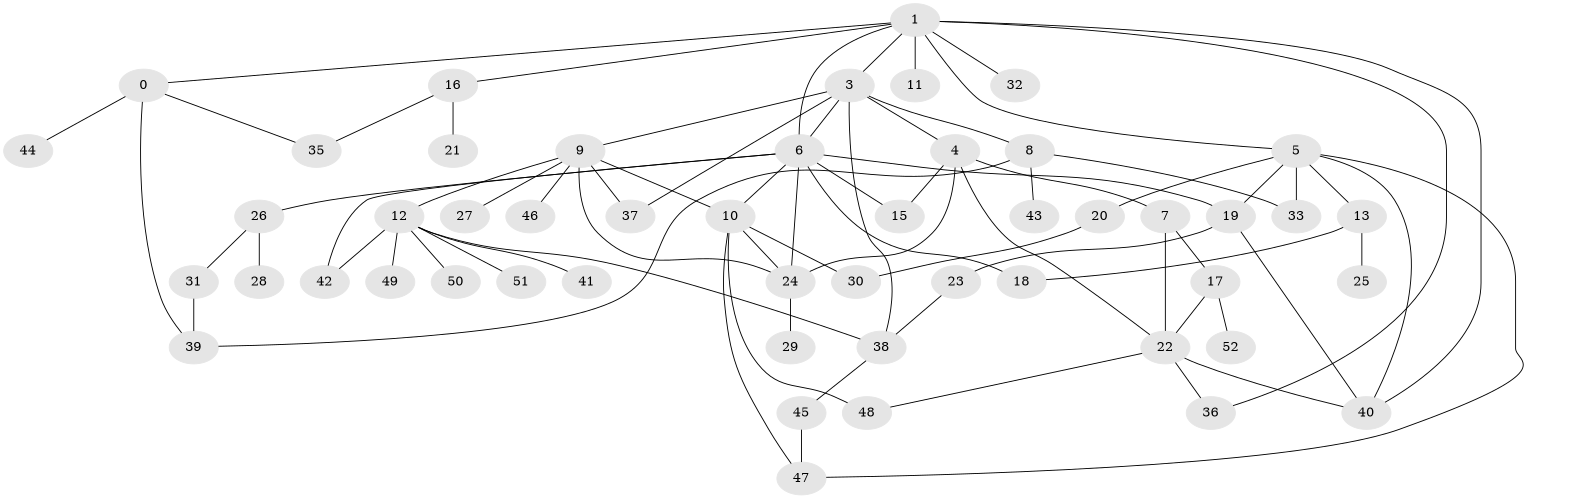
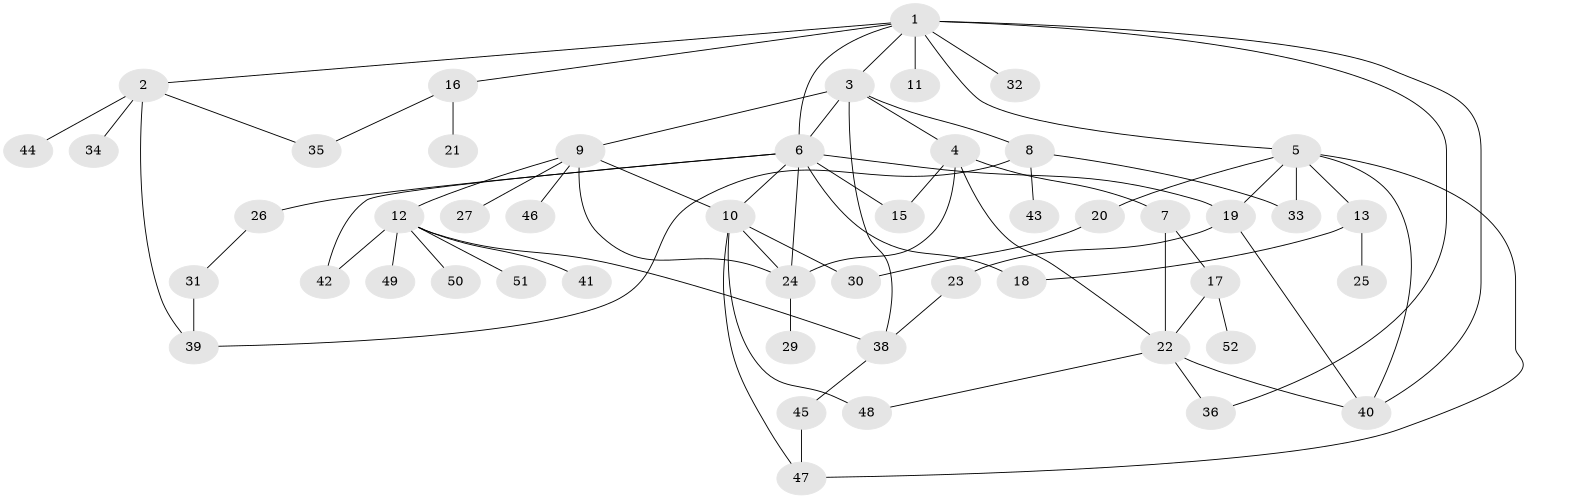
(144, 86) -> (144, 86)
none -> (94, 151)
(630, 217) -> none
(259, 282) -> none
